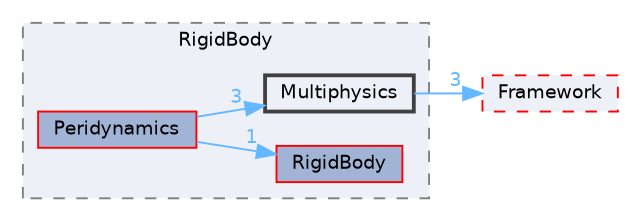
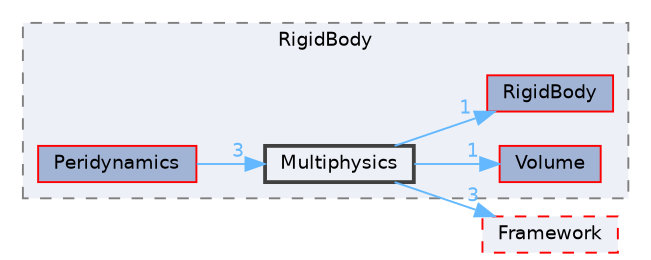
(227, 147) -> (435, 132)
none -> (550, 164)
